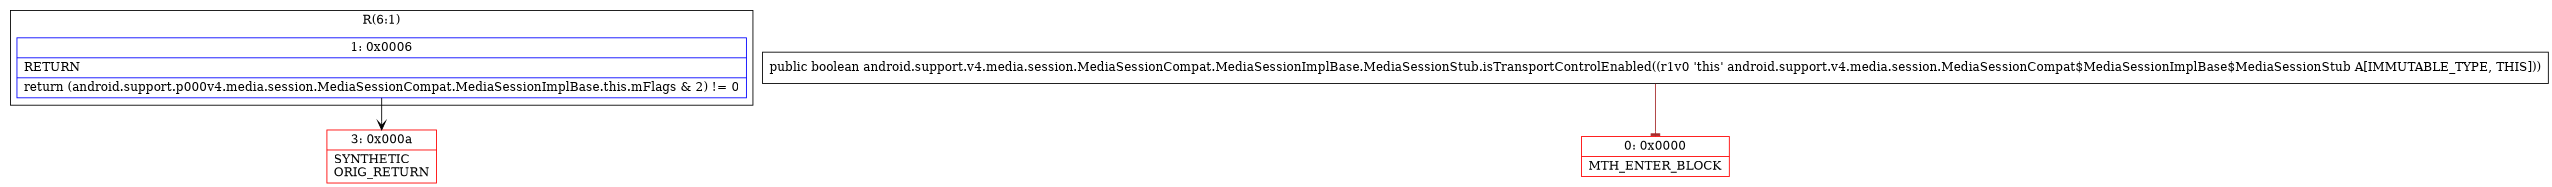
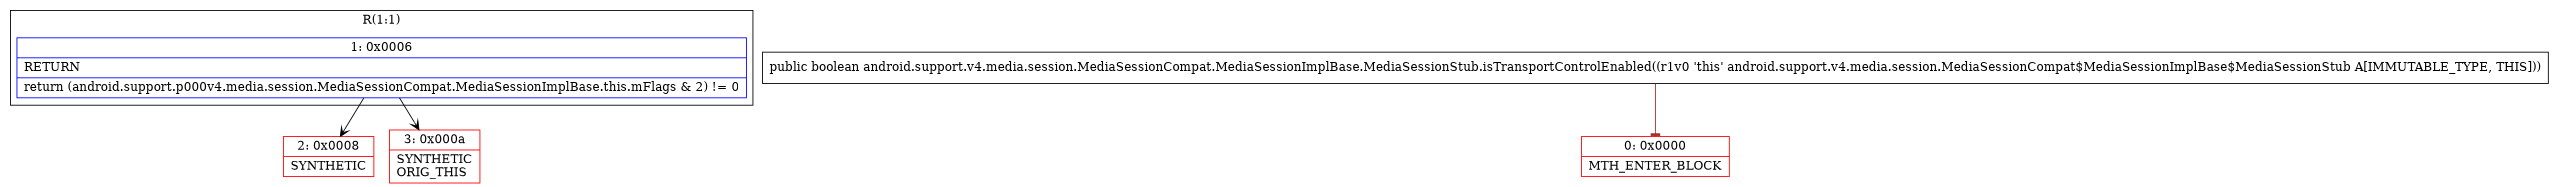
(382, 20) -> (382, 20)
none -> (329, 156)
(382, 173) -> (432, 173)
